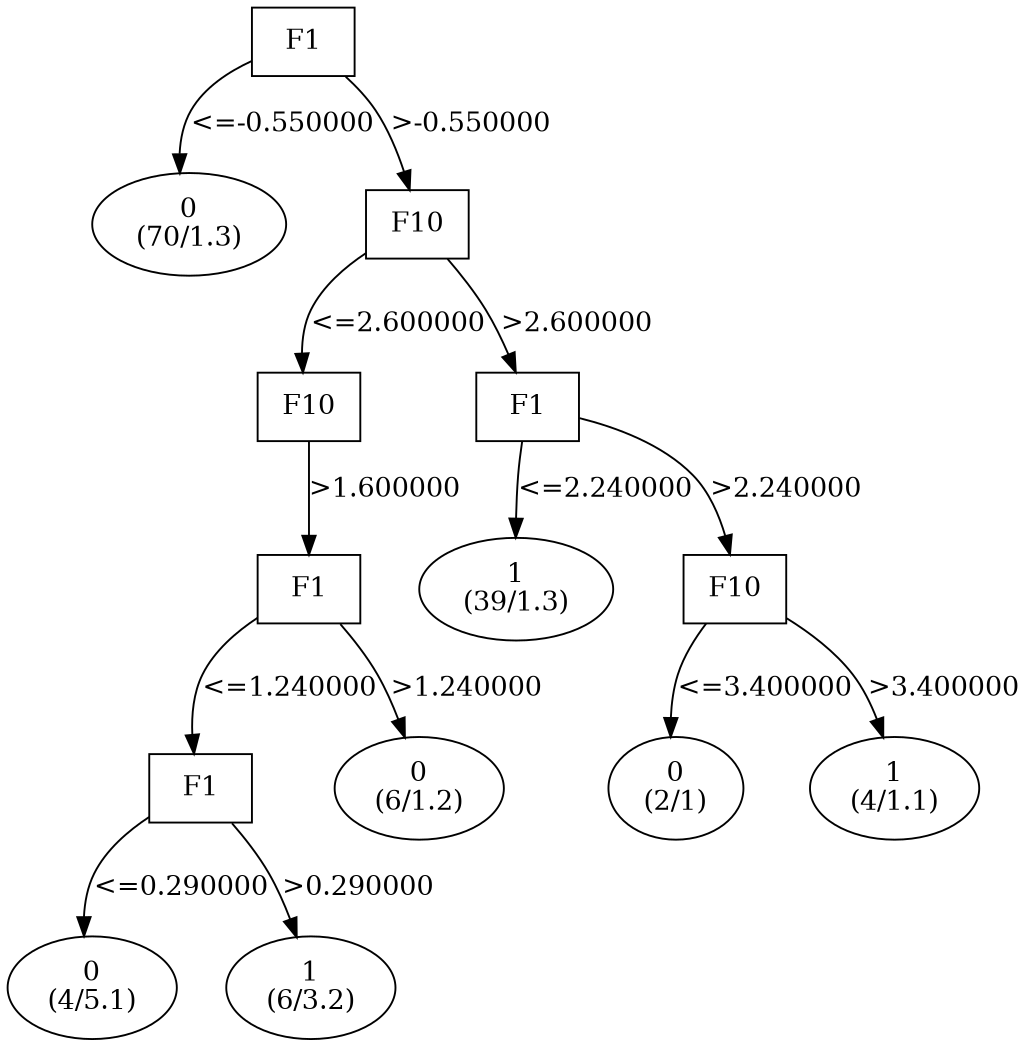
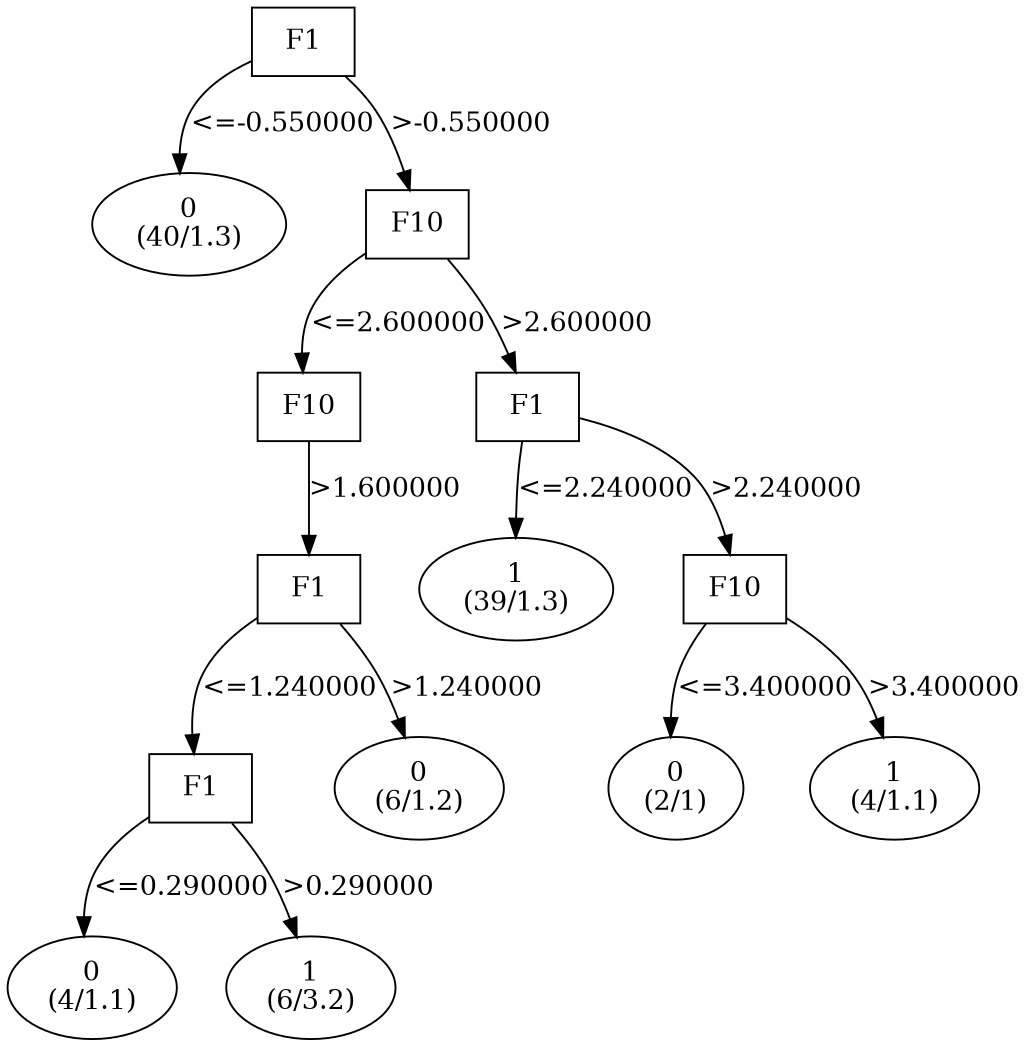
(189, 224) -> (189, 224)
(92, 988) -> (92, 988)
